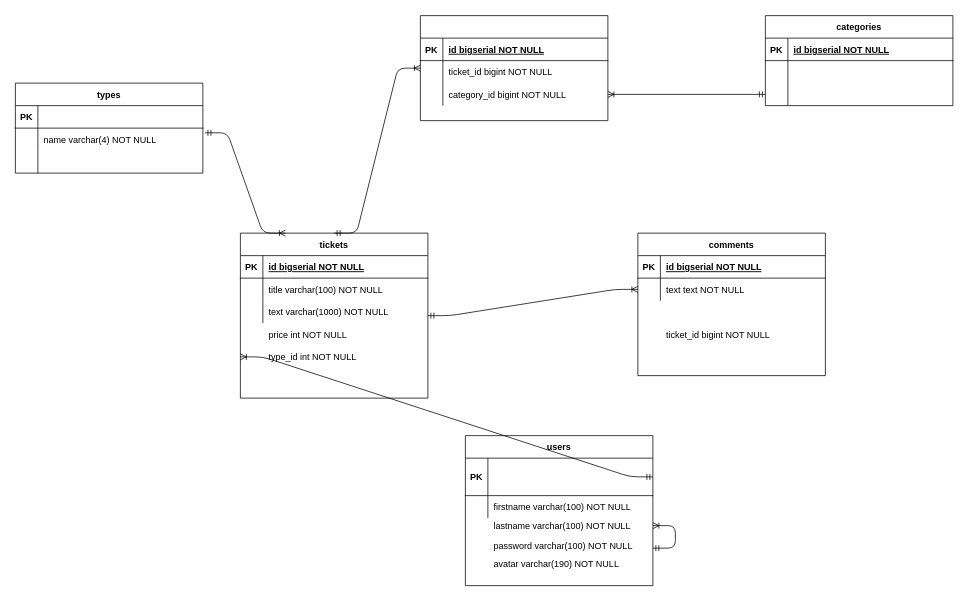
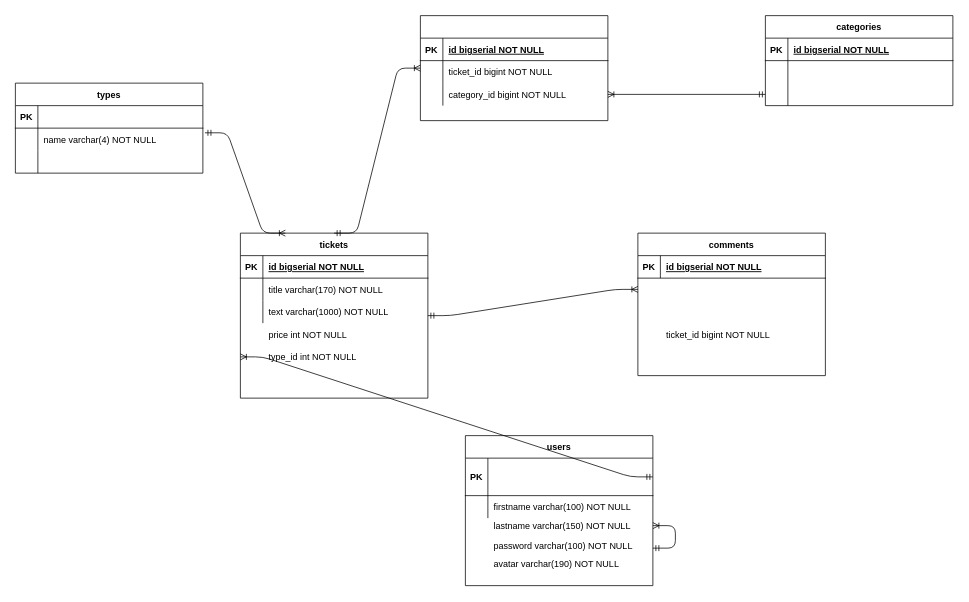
(743, 289) -> none
(331, 290) -> (331, 290)
(564, 526) -> (564, 526)
